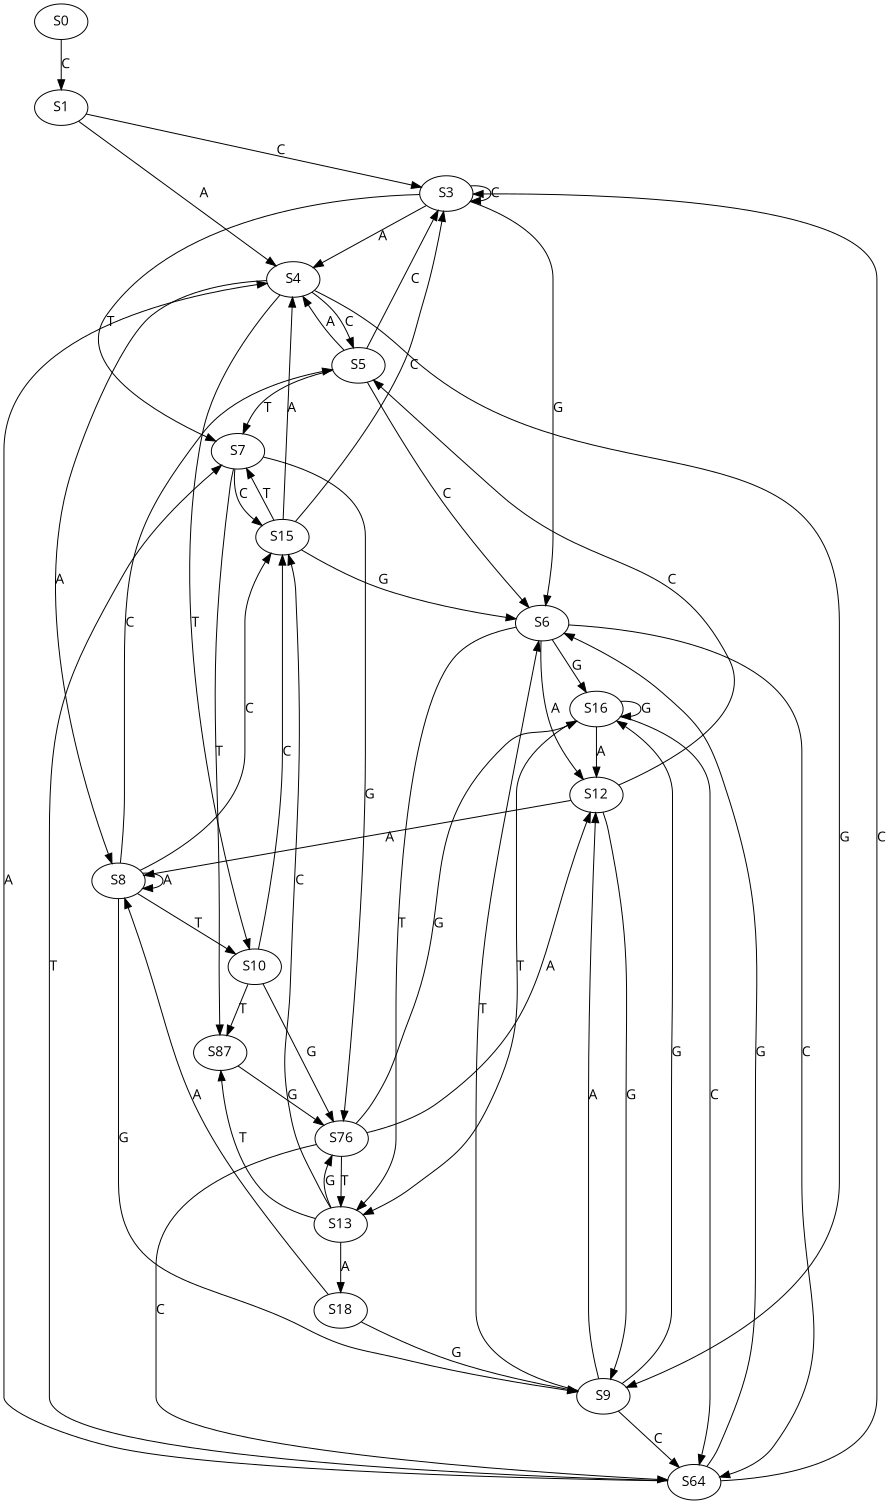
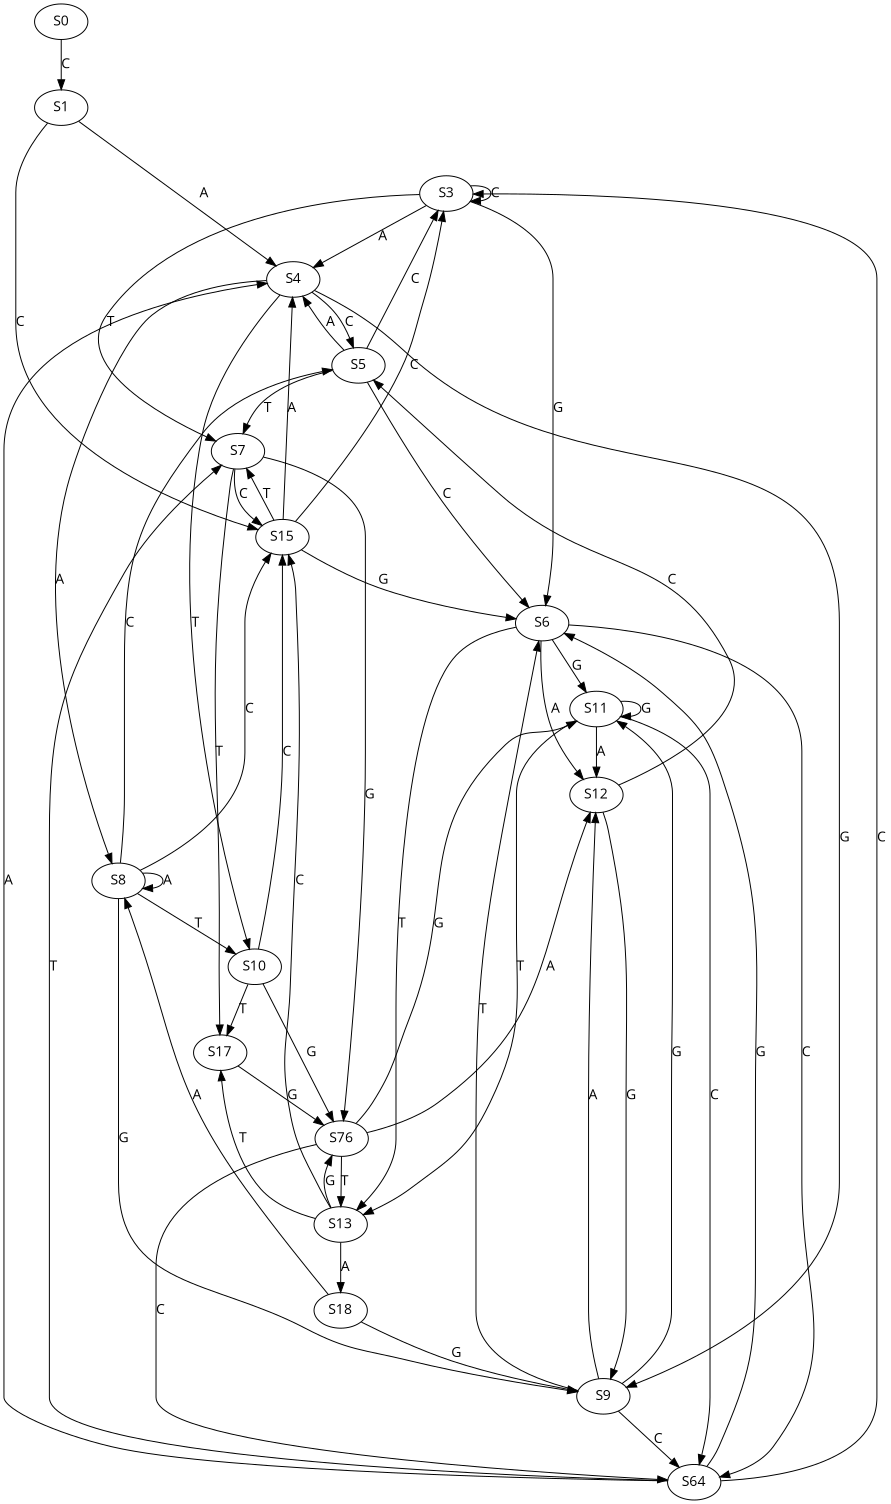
(249, 150) -> (25, 369)
(596, 709) -> (596, 709)
(373, 835) -> none
(220, 1053) -> (220, 1053)
